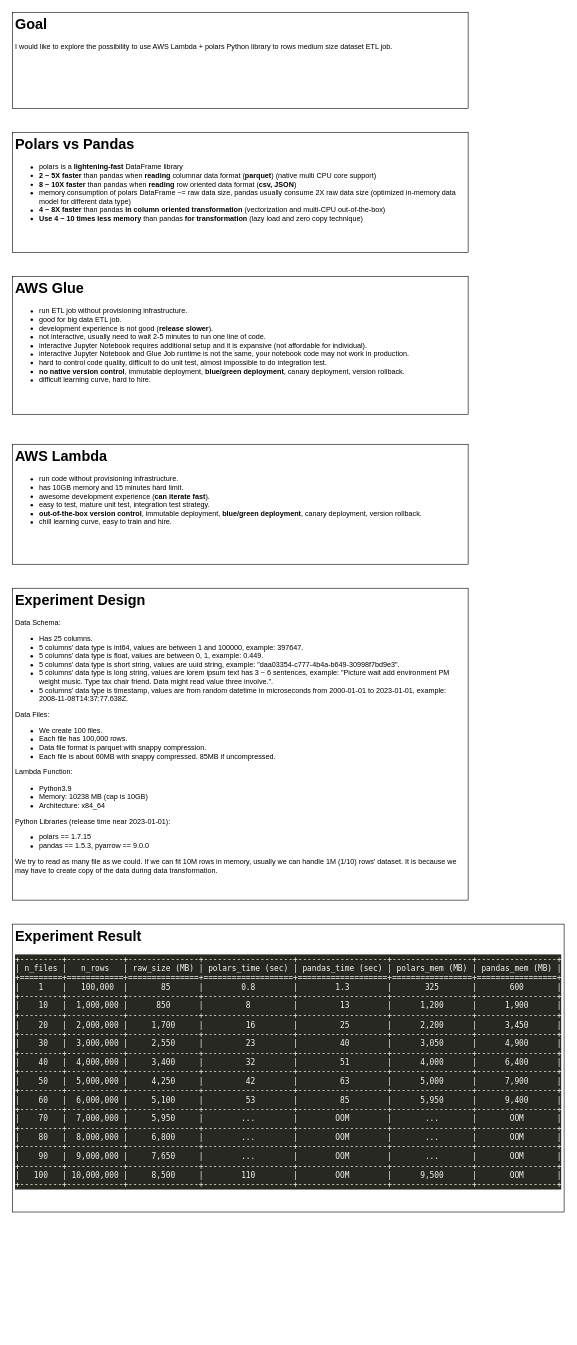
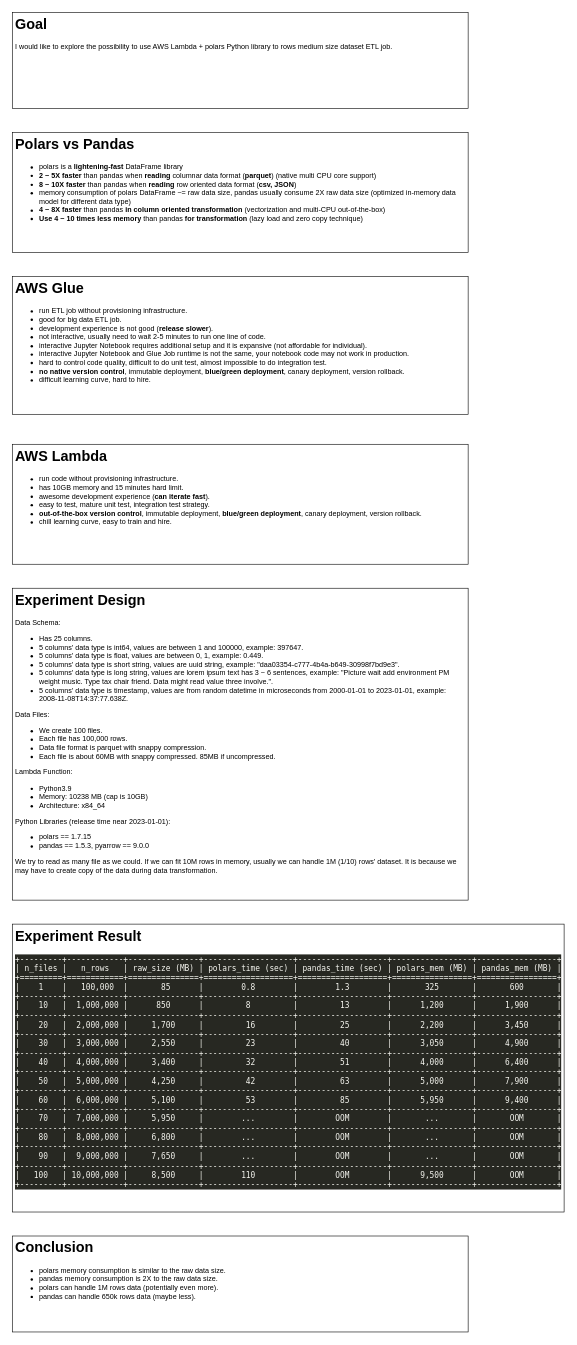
none -> (240, 1284)
